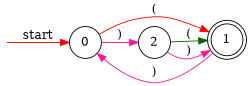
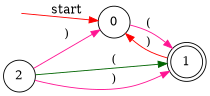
(149, 17) -> (149, 31)
(115, 42) -> (63, 51)
(159, 82) -> (149, 51)
